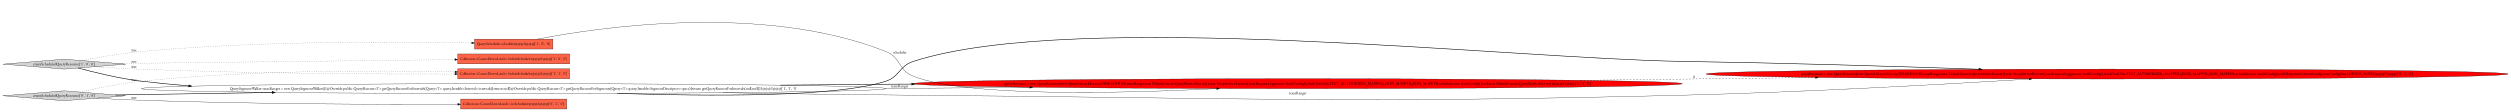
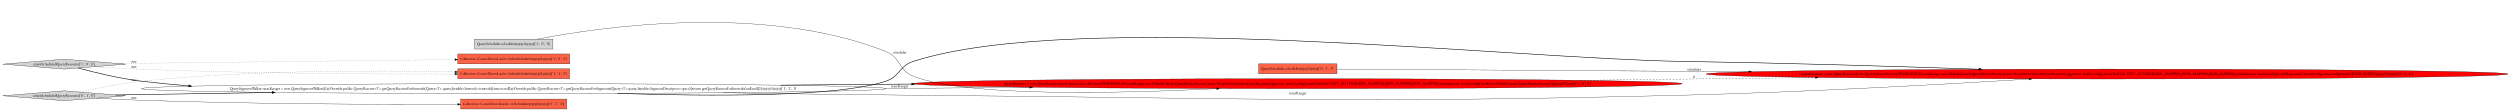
(276, 44) -> none
(514, 44) -> (514, 44)
none -> (1298, 69)
